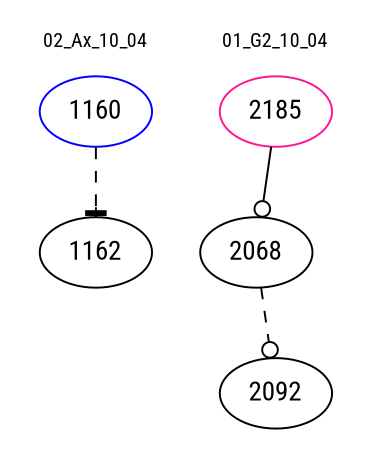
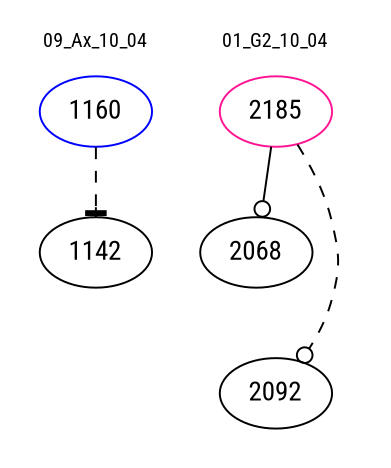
(96, 42) -> (96, 42)
(96, 252) -> (96, 252)
(265, 315) -> (337, 245)
